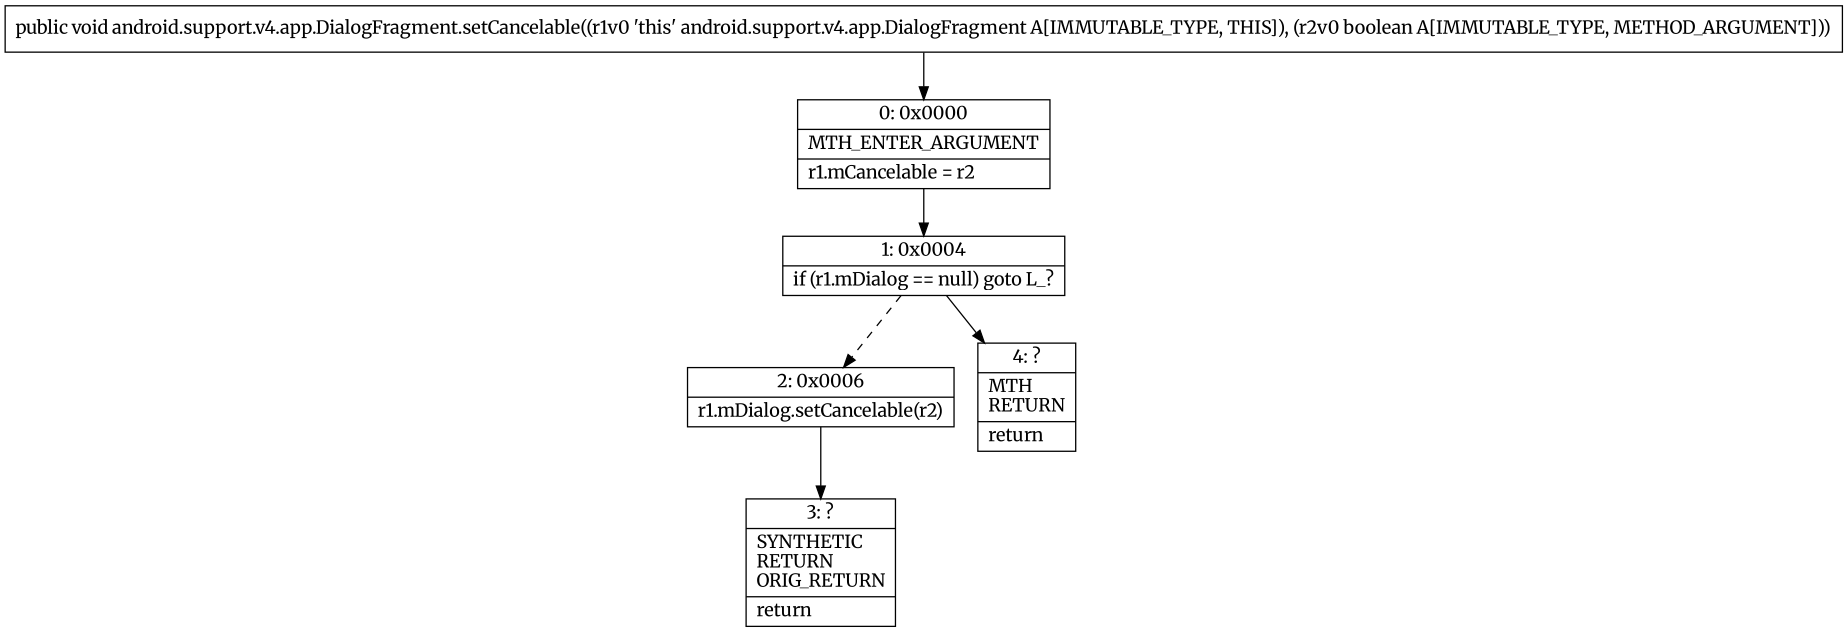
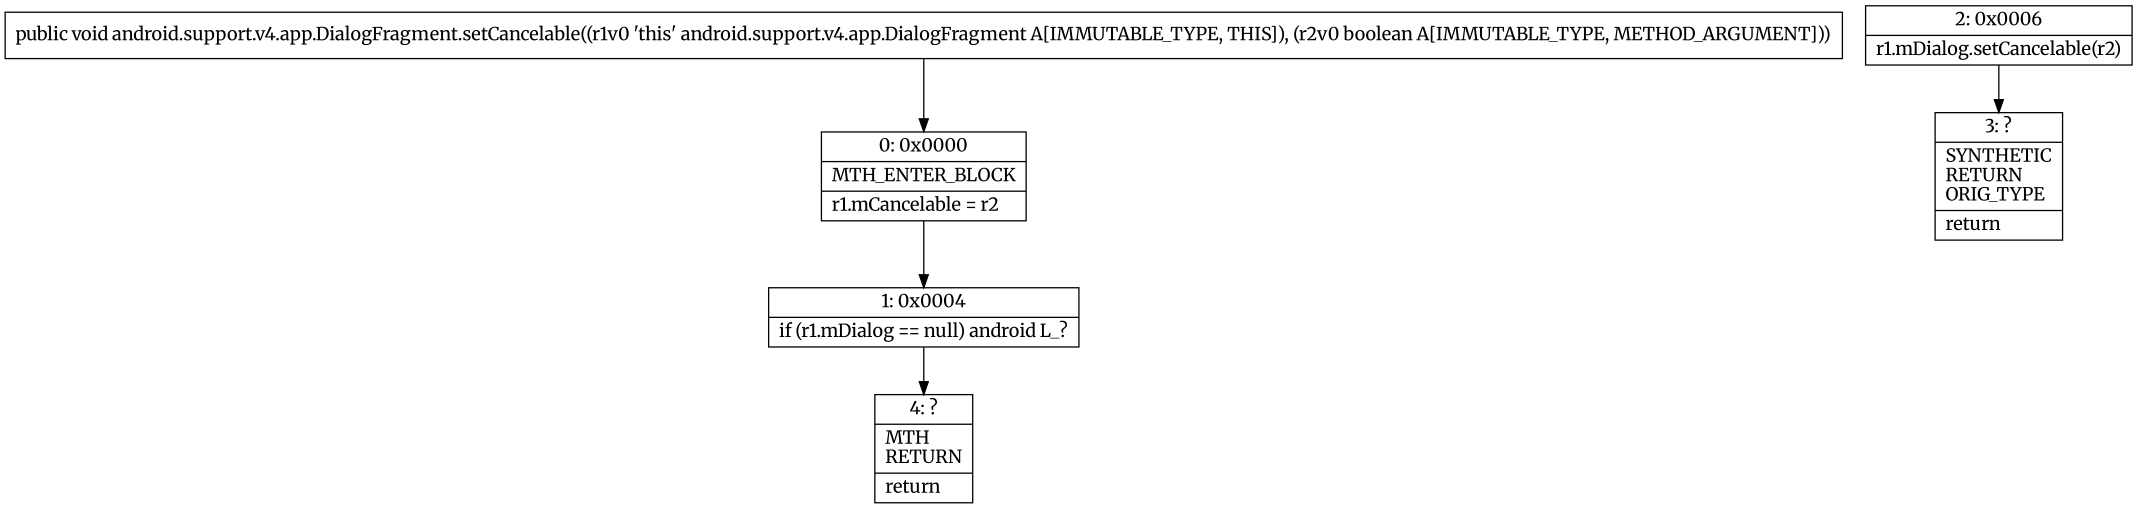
(924, 144) -> (924, 176)
(924, 280) -> (924, 332)
(876, 326) -> none
(821, 581) -> (1996, 195)
